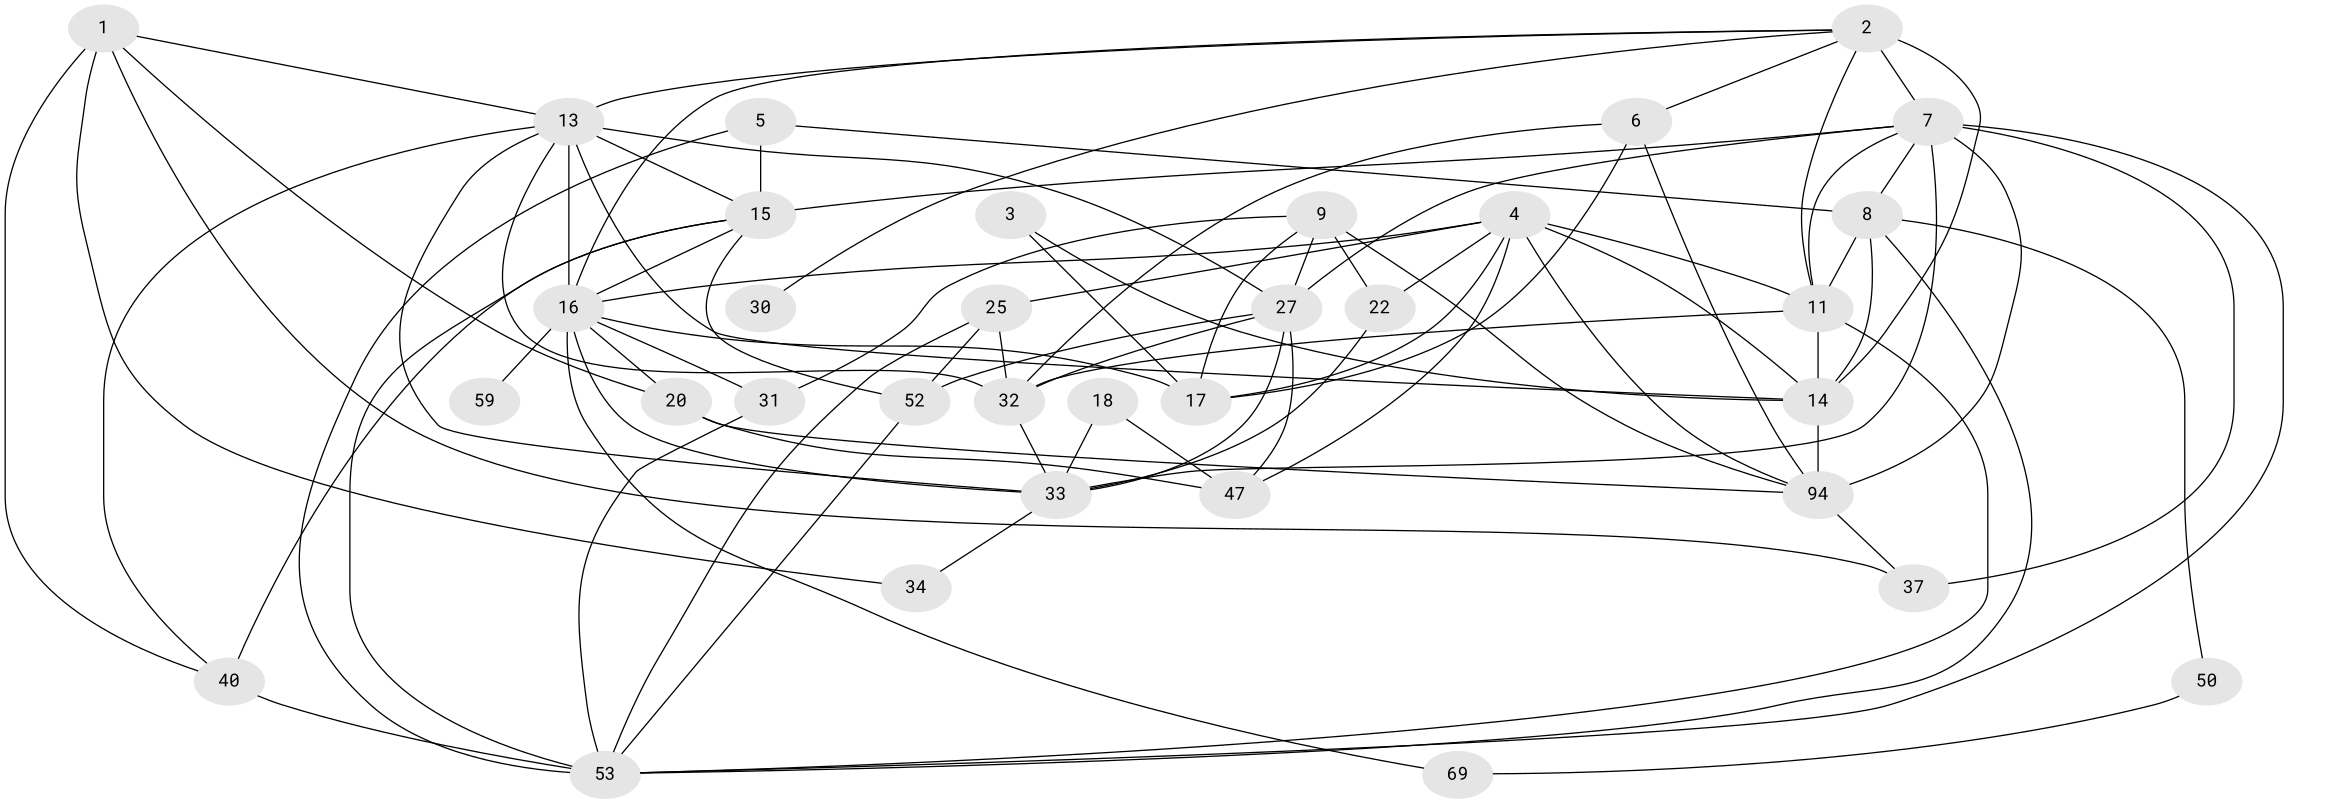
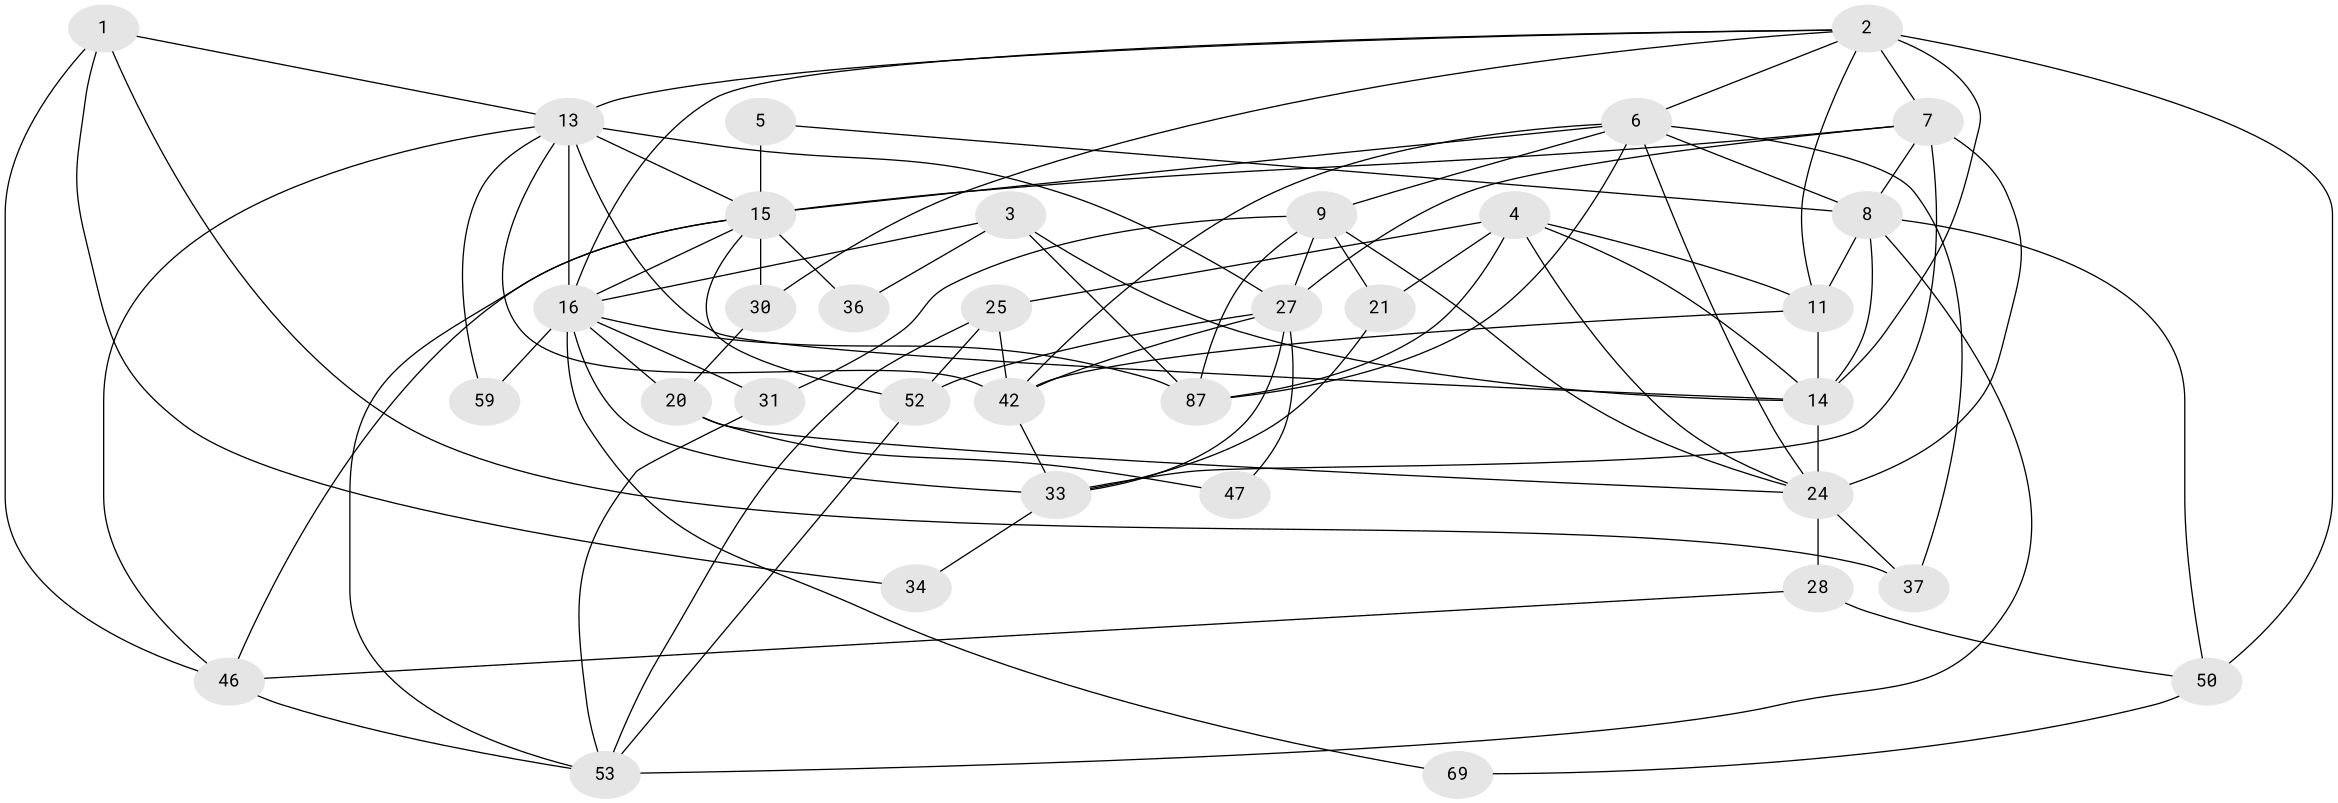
none -> (1299, 157)
none -> (1479, 167)
none -> (1752, 168)
(1821, 191) -> none
none -> (2332, 215)
(367, 247) -> (719, 355)
none -> (761, 260)
(1042, 262) -> (790, 262)
none -> (854, 308)
(1380, 308) -> (1380, 308)
(2234, 362) -> (1949, 266)
(1400, 396) -> none
(1009, 402) -> (1009, 402)
(1103, 402) -> none
(1196, 402) -> (1196, 402)
(333, 429) -> none
(551, 447) -> (465, 243)
(1818, 495) -> (1818, 495)
none -> (1818, 588)
(229, 682) -> (229, 682)
(1491, 721) -> none
(1774, 721) -> none
